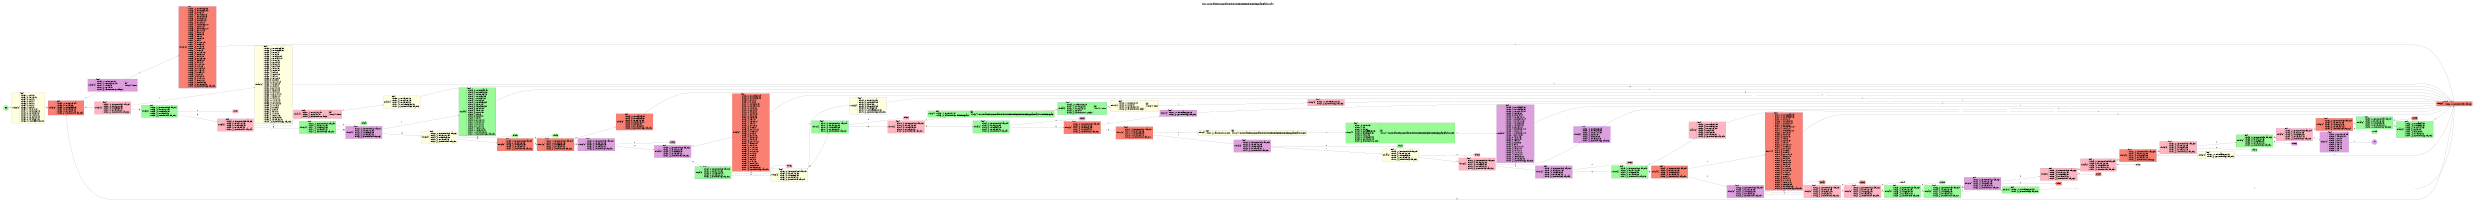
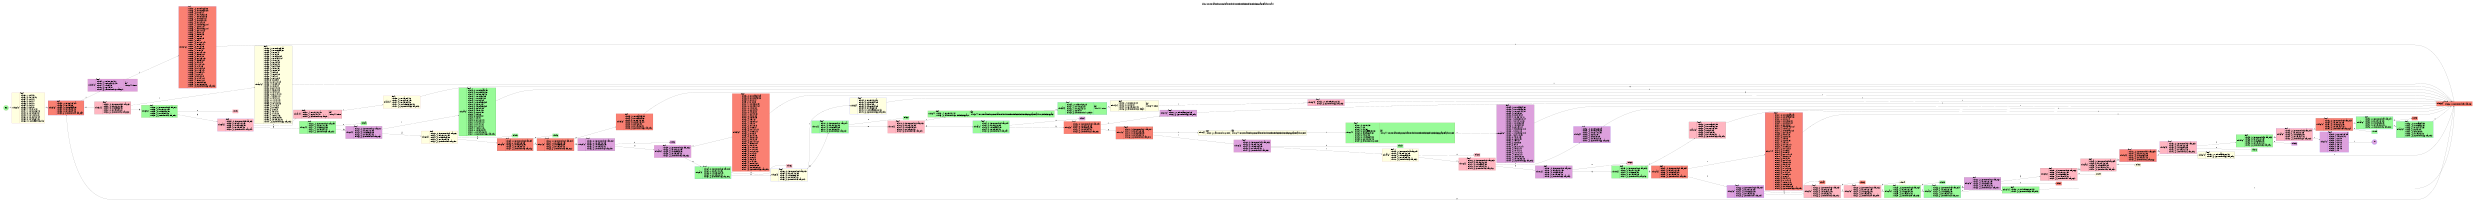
(906, 118) -> (906, 118)
(2098, 174) -> (2098, 174)
